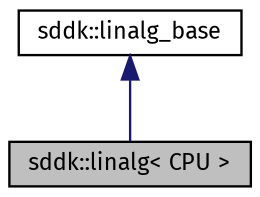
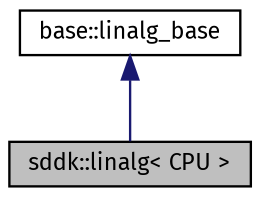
(130, 33) -> (130, 33)
